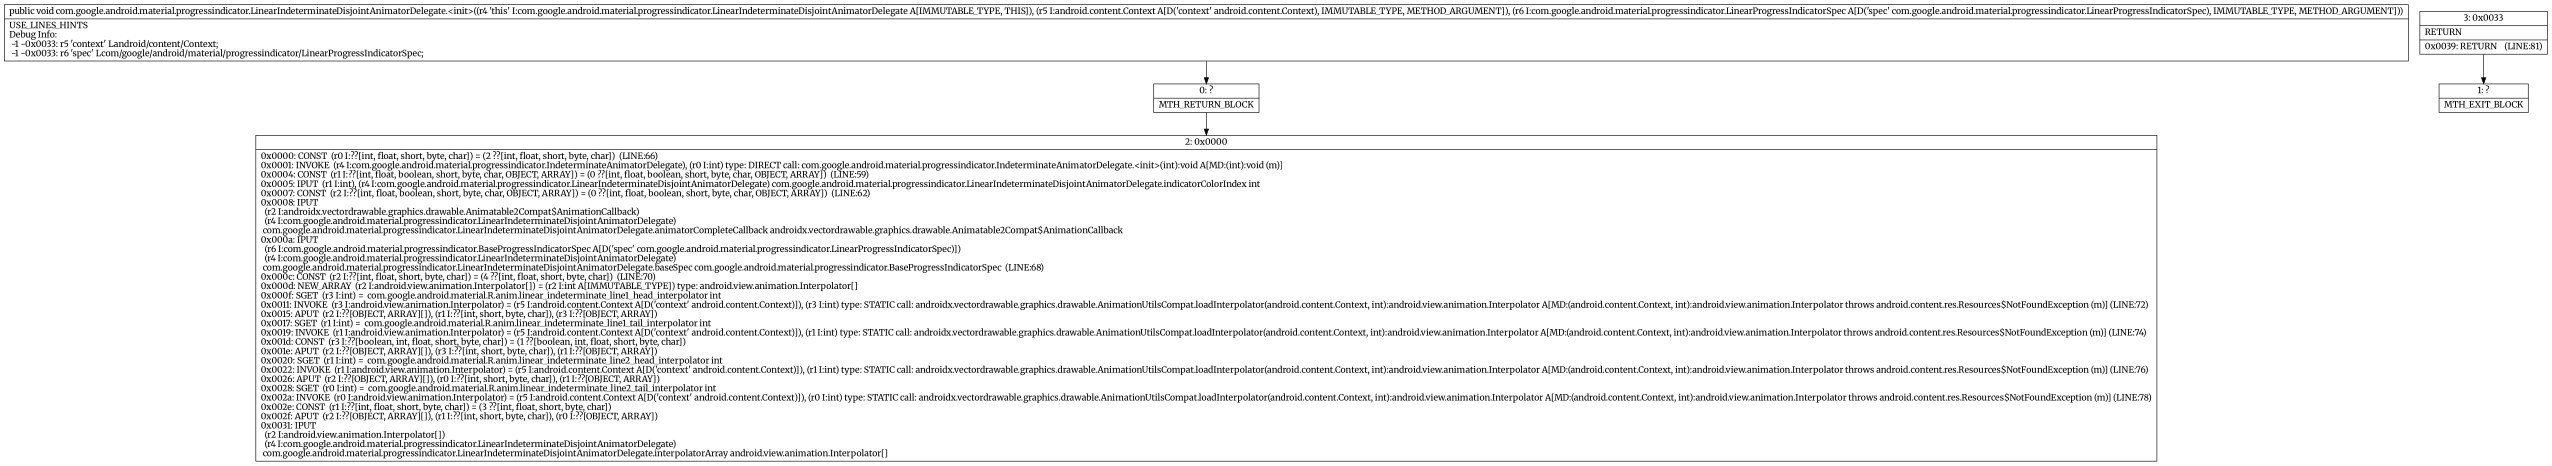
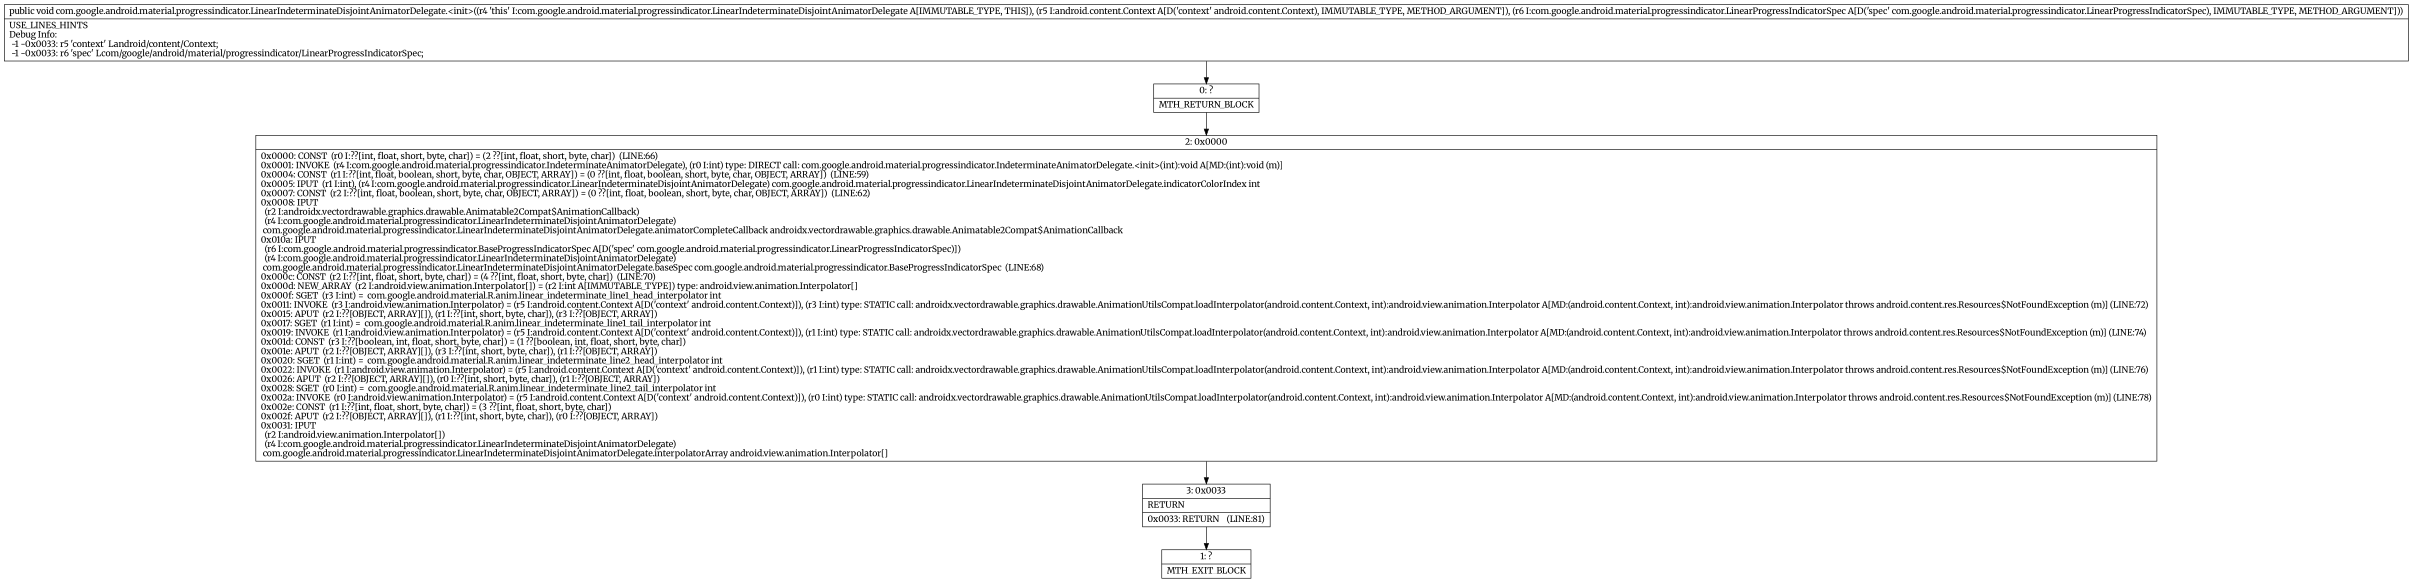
(2484, 47) -> (1206, 519)
(292, 240) -> (291, 240)
none -> (1206, 469)
